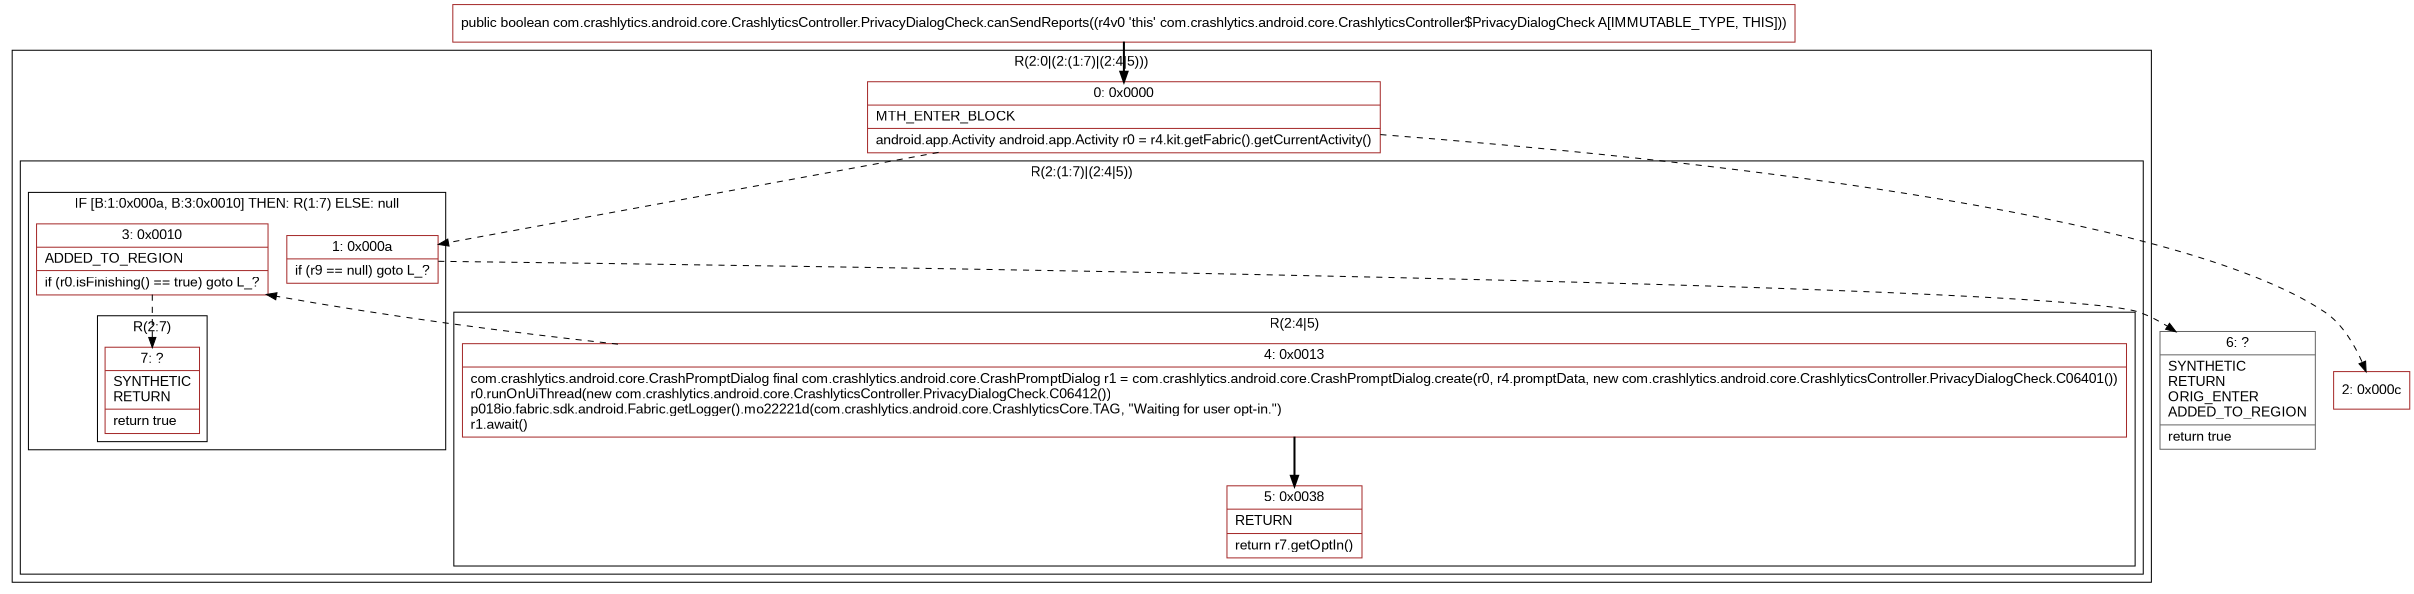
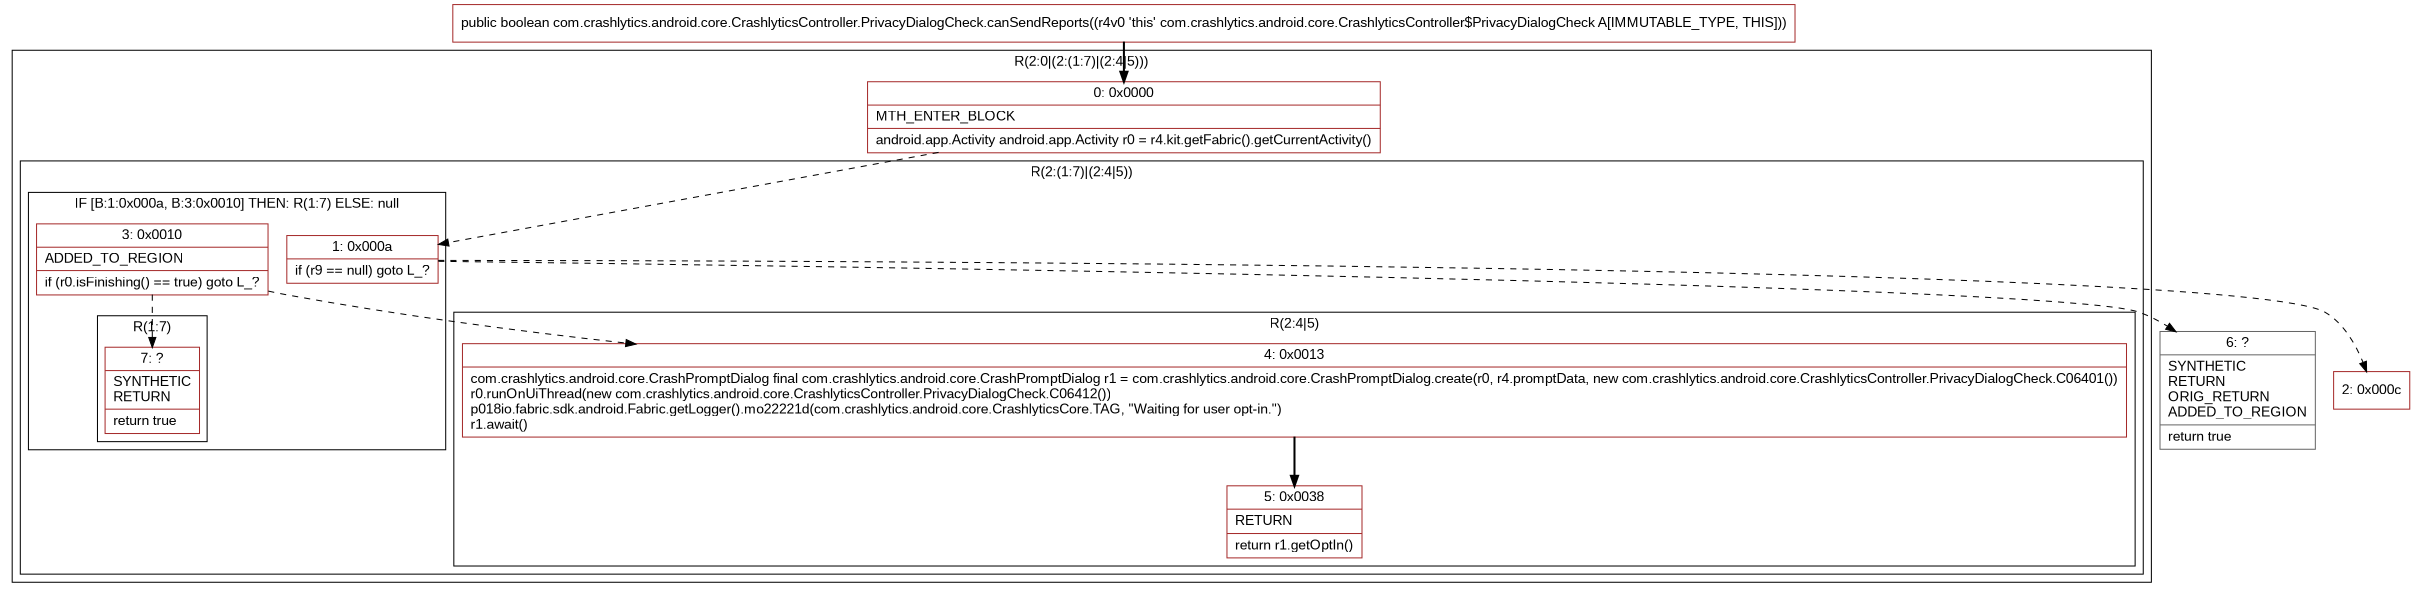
(1892, 192) -> (1415, 267)
(438, 322) -> (438, 319)
(152, 327) -> (152, 327)
(2214, 397) -> (2219, 397)
(1294, 545) -> (1294, 545)
